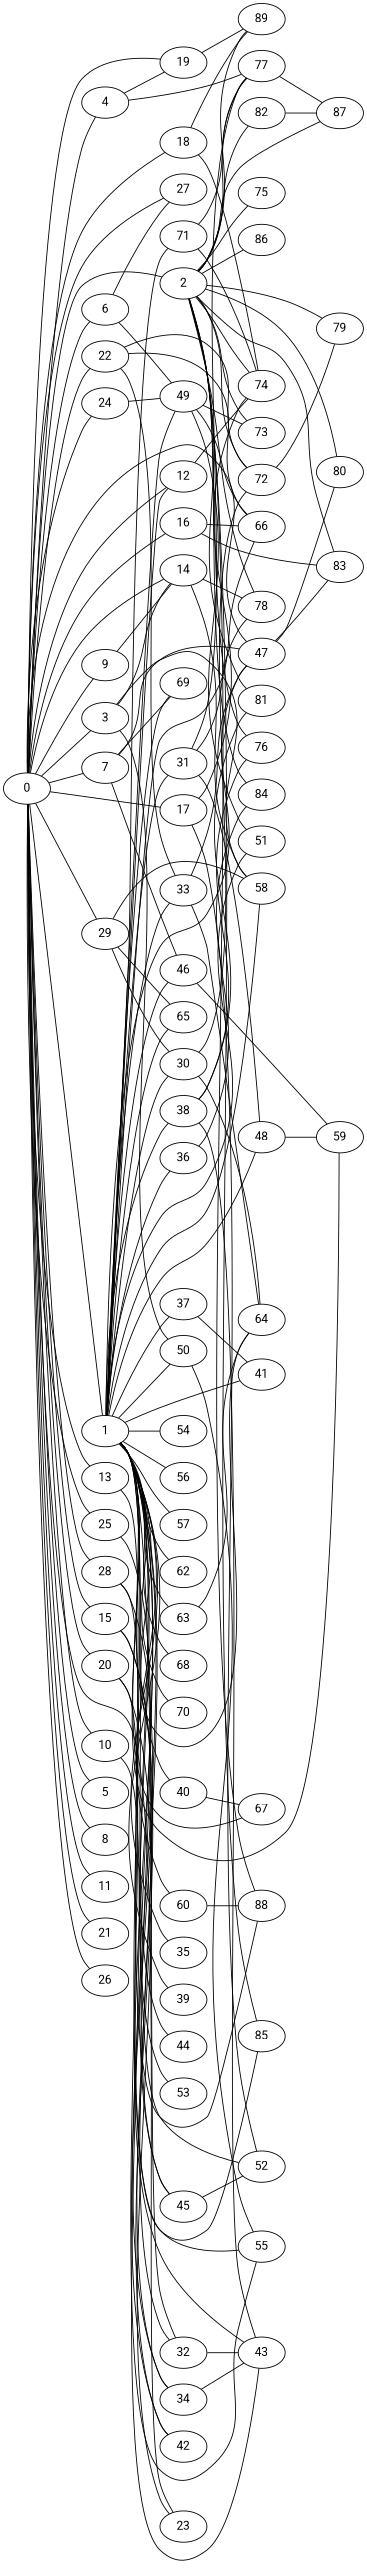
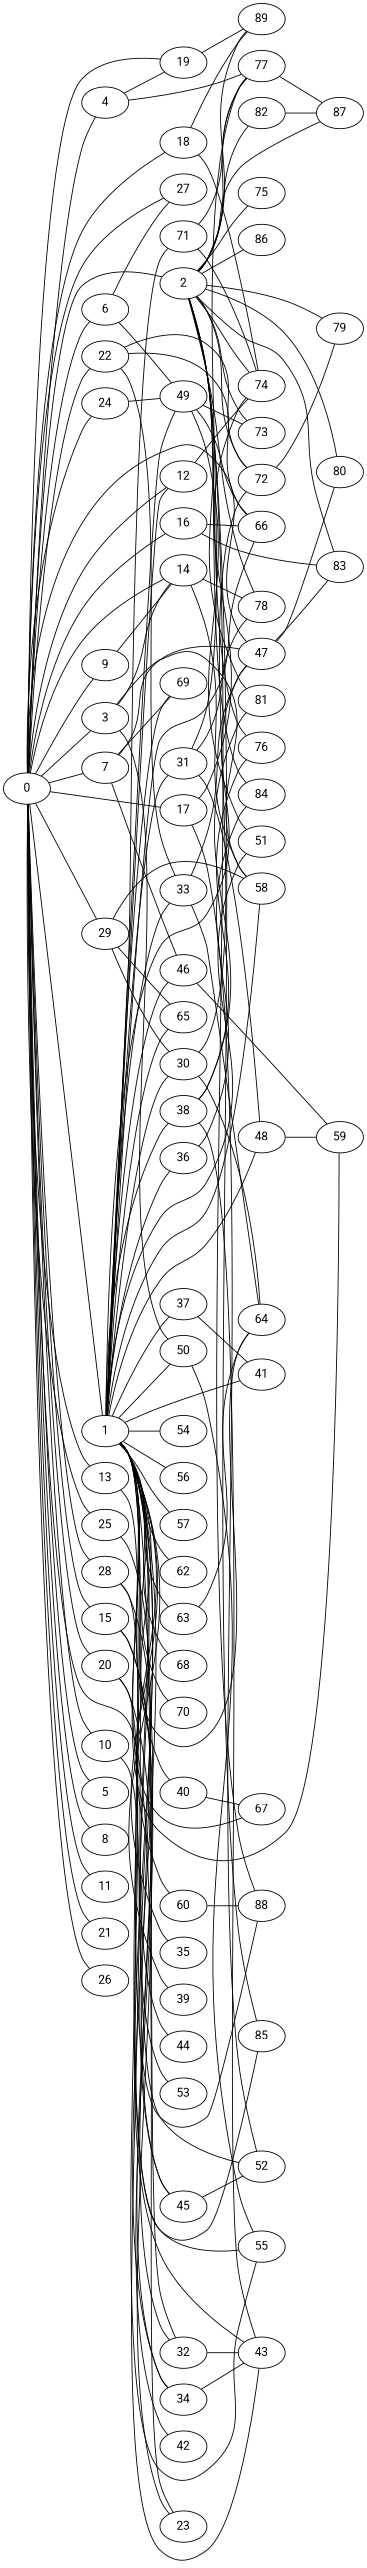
(144, 1939) -> none
